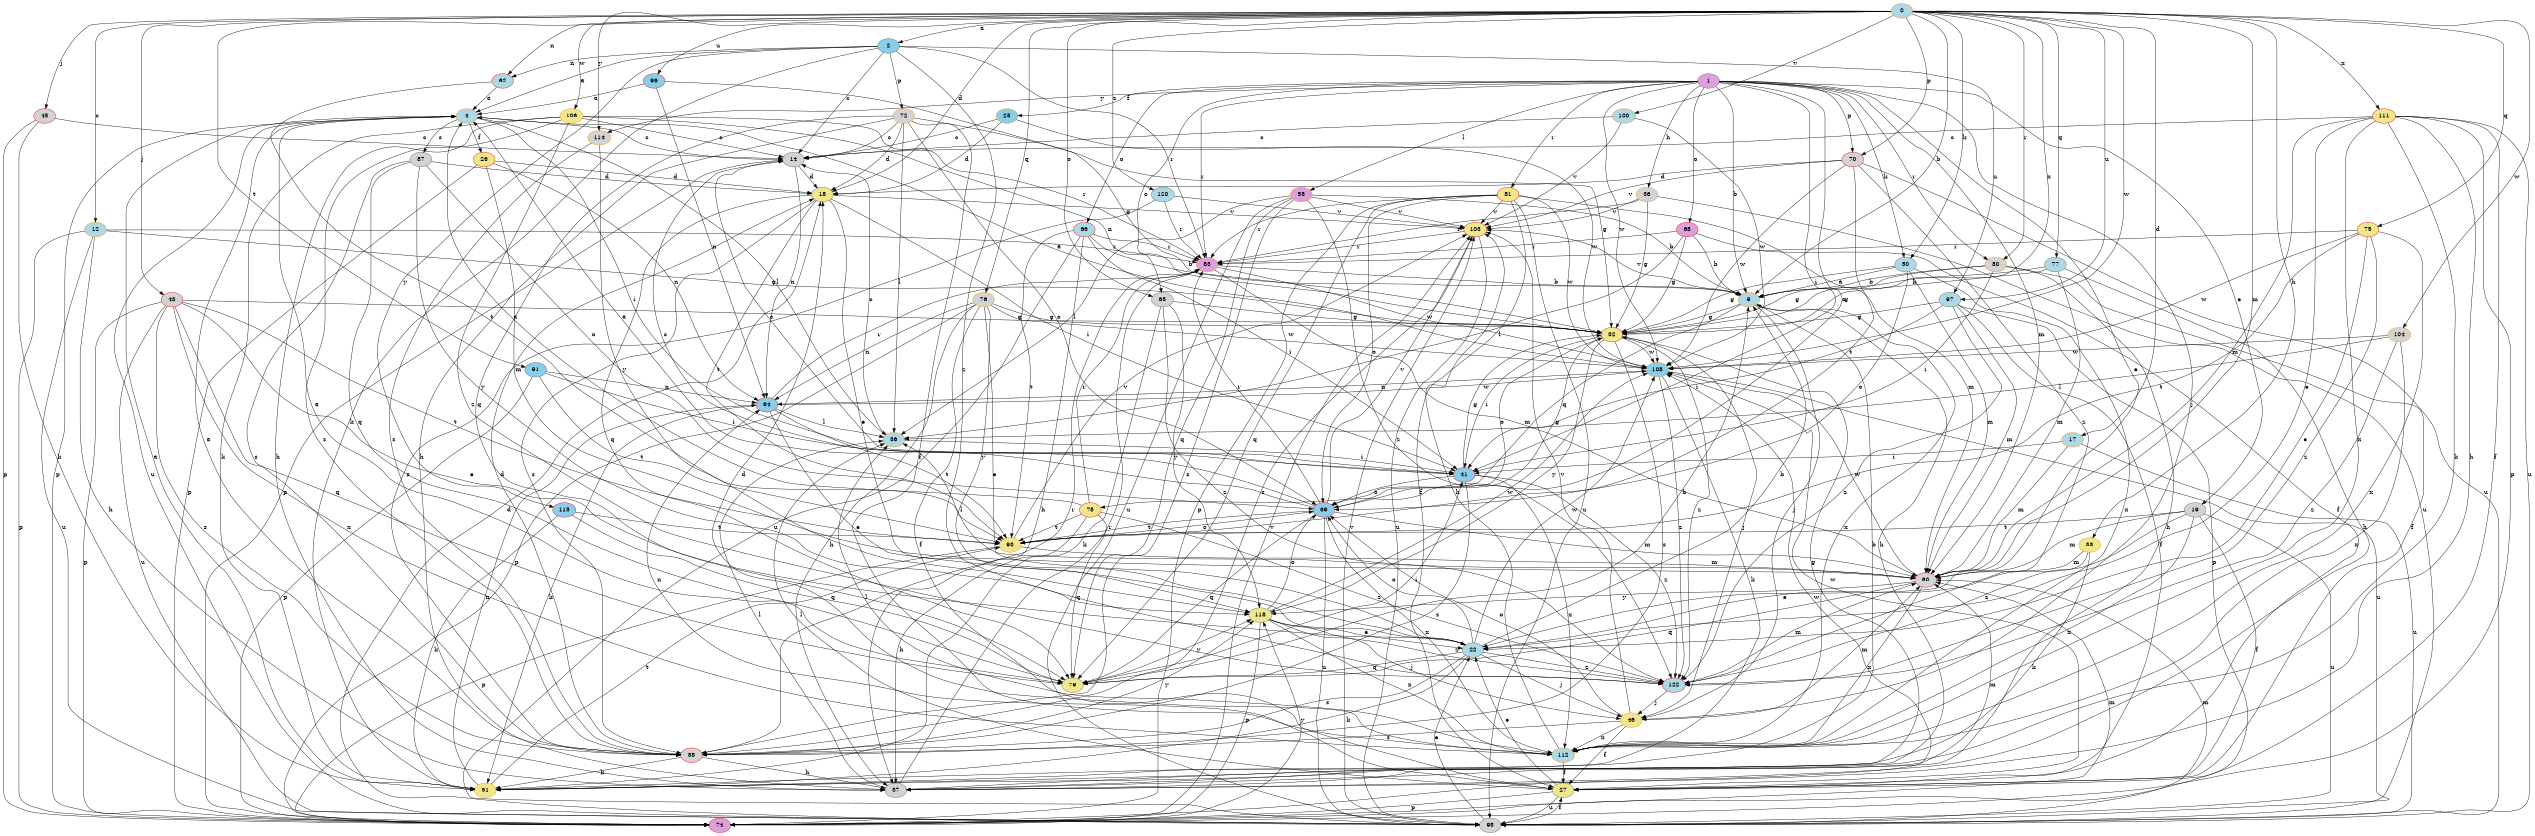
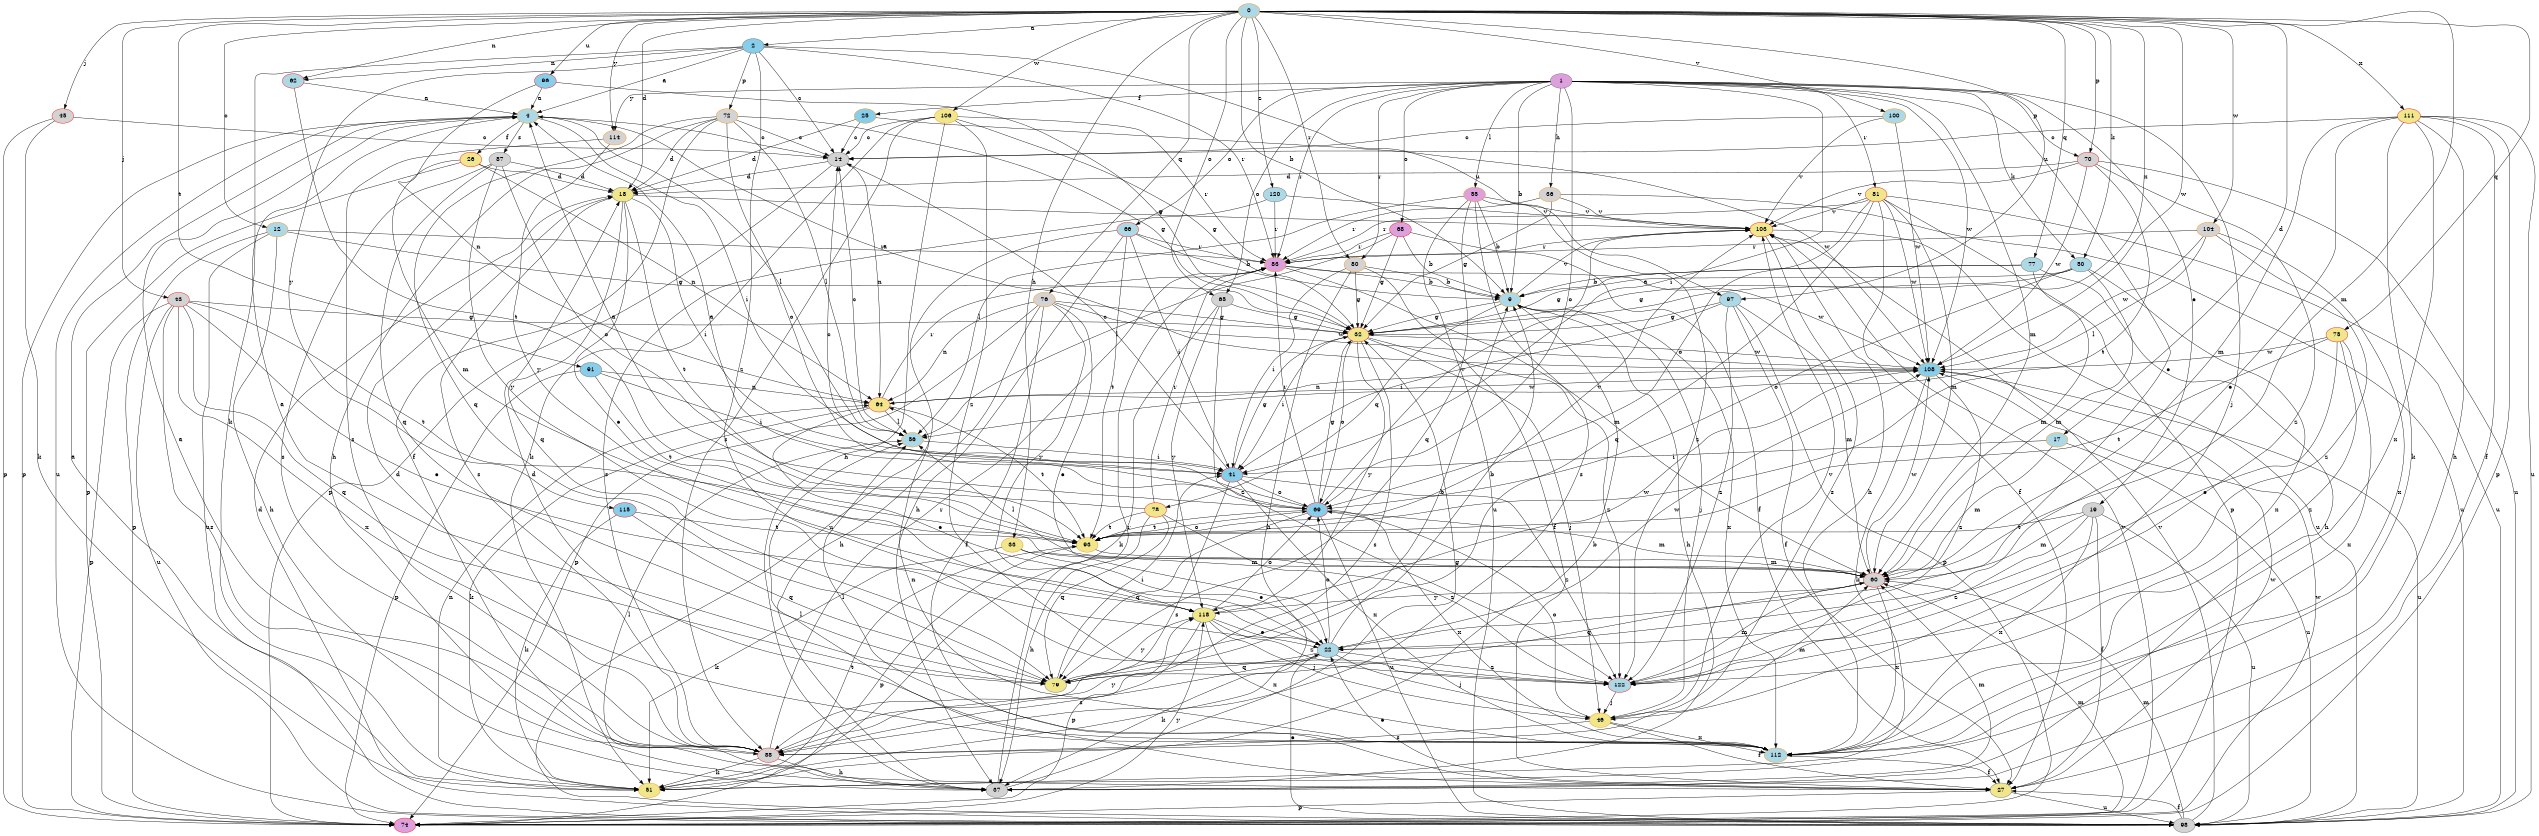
(1110, 230) -> (1215, 230)
(1790, 250) -> (1743, 244)
(767, 405) -> (879, 405)
